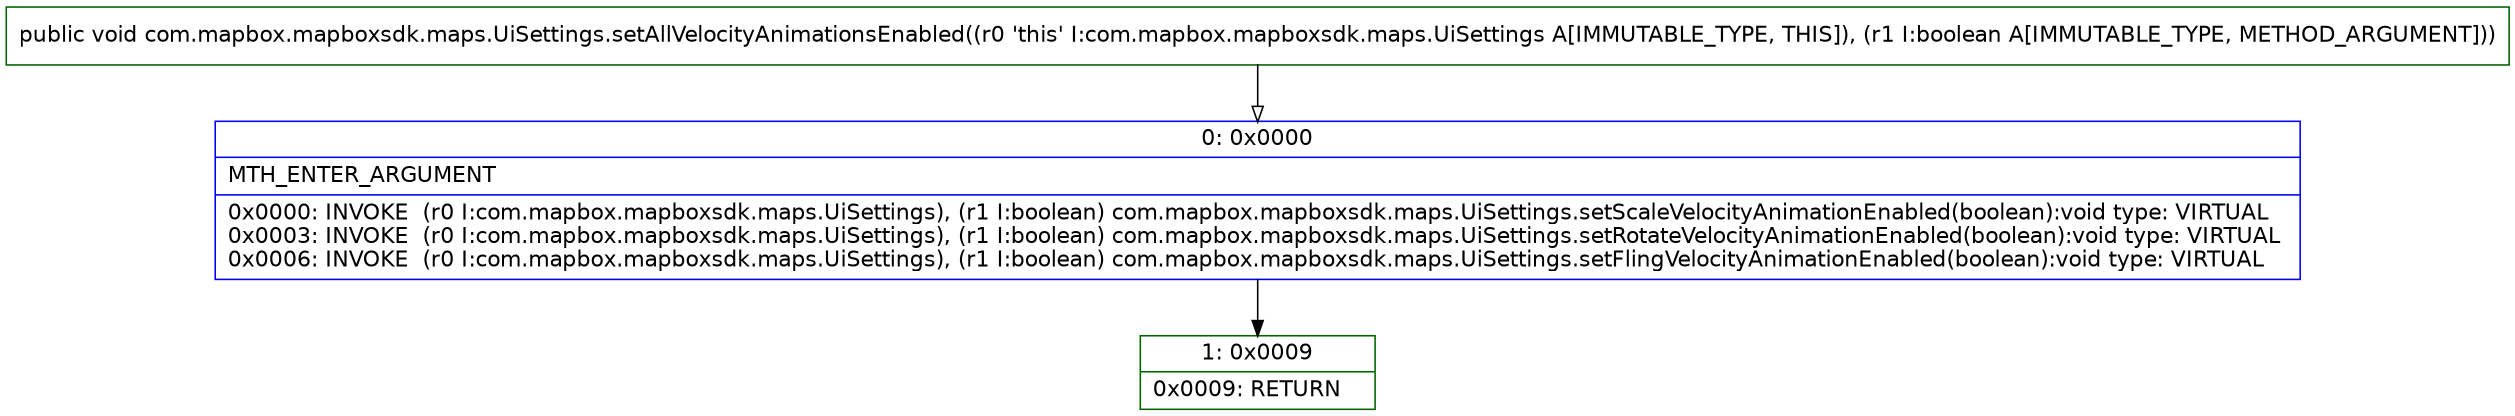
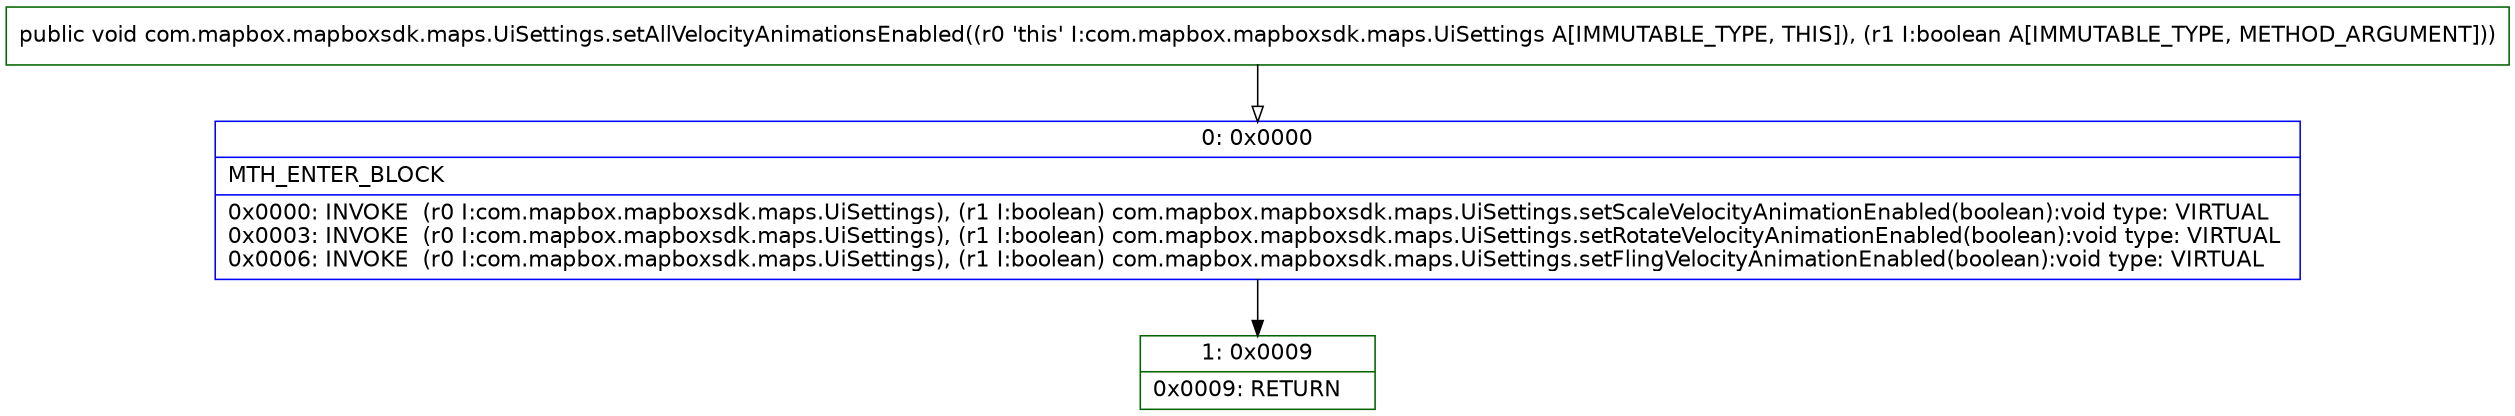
(362, 175) -> (337, 175)
